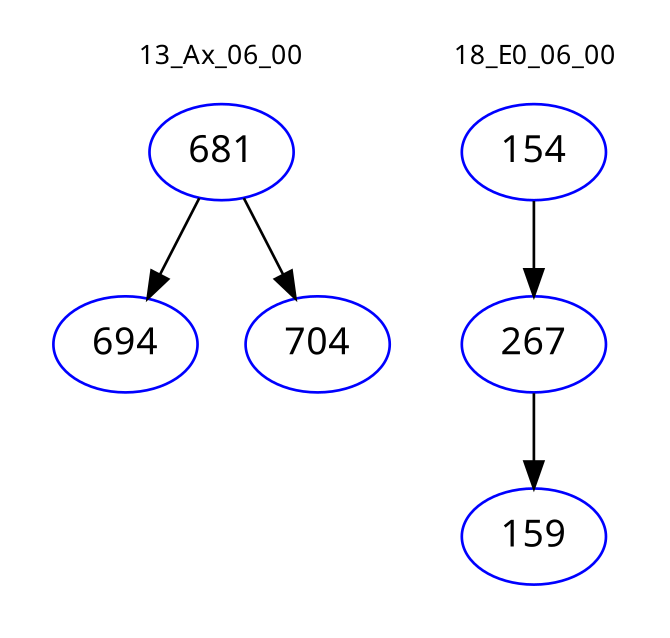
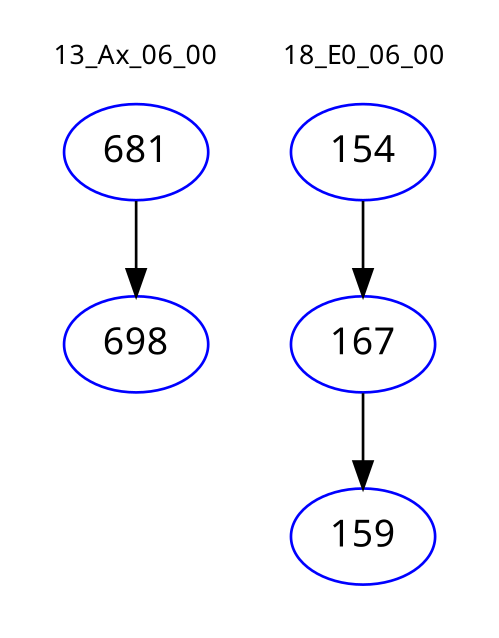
(125, 344) -> (136, 344)
(318, 344) -> none
(534, 344) -> (363, 344)
